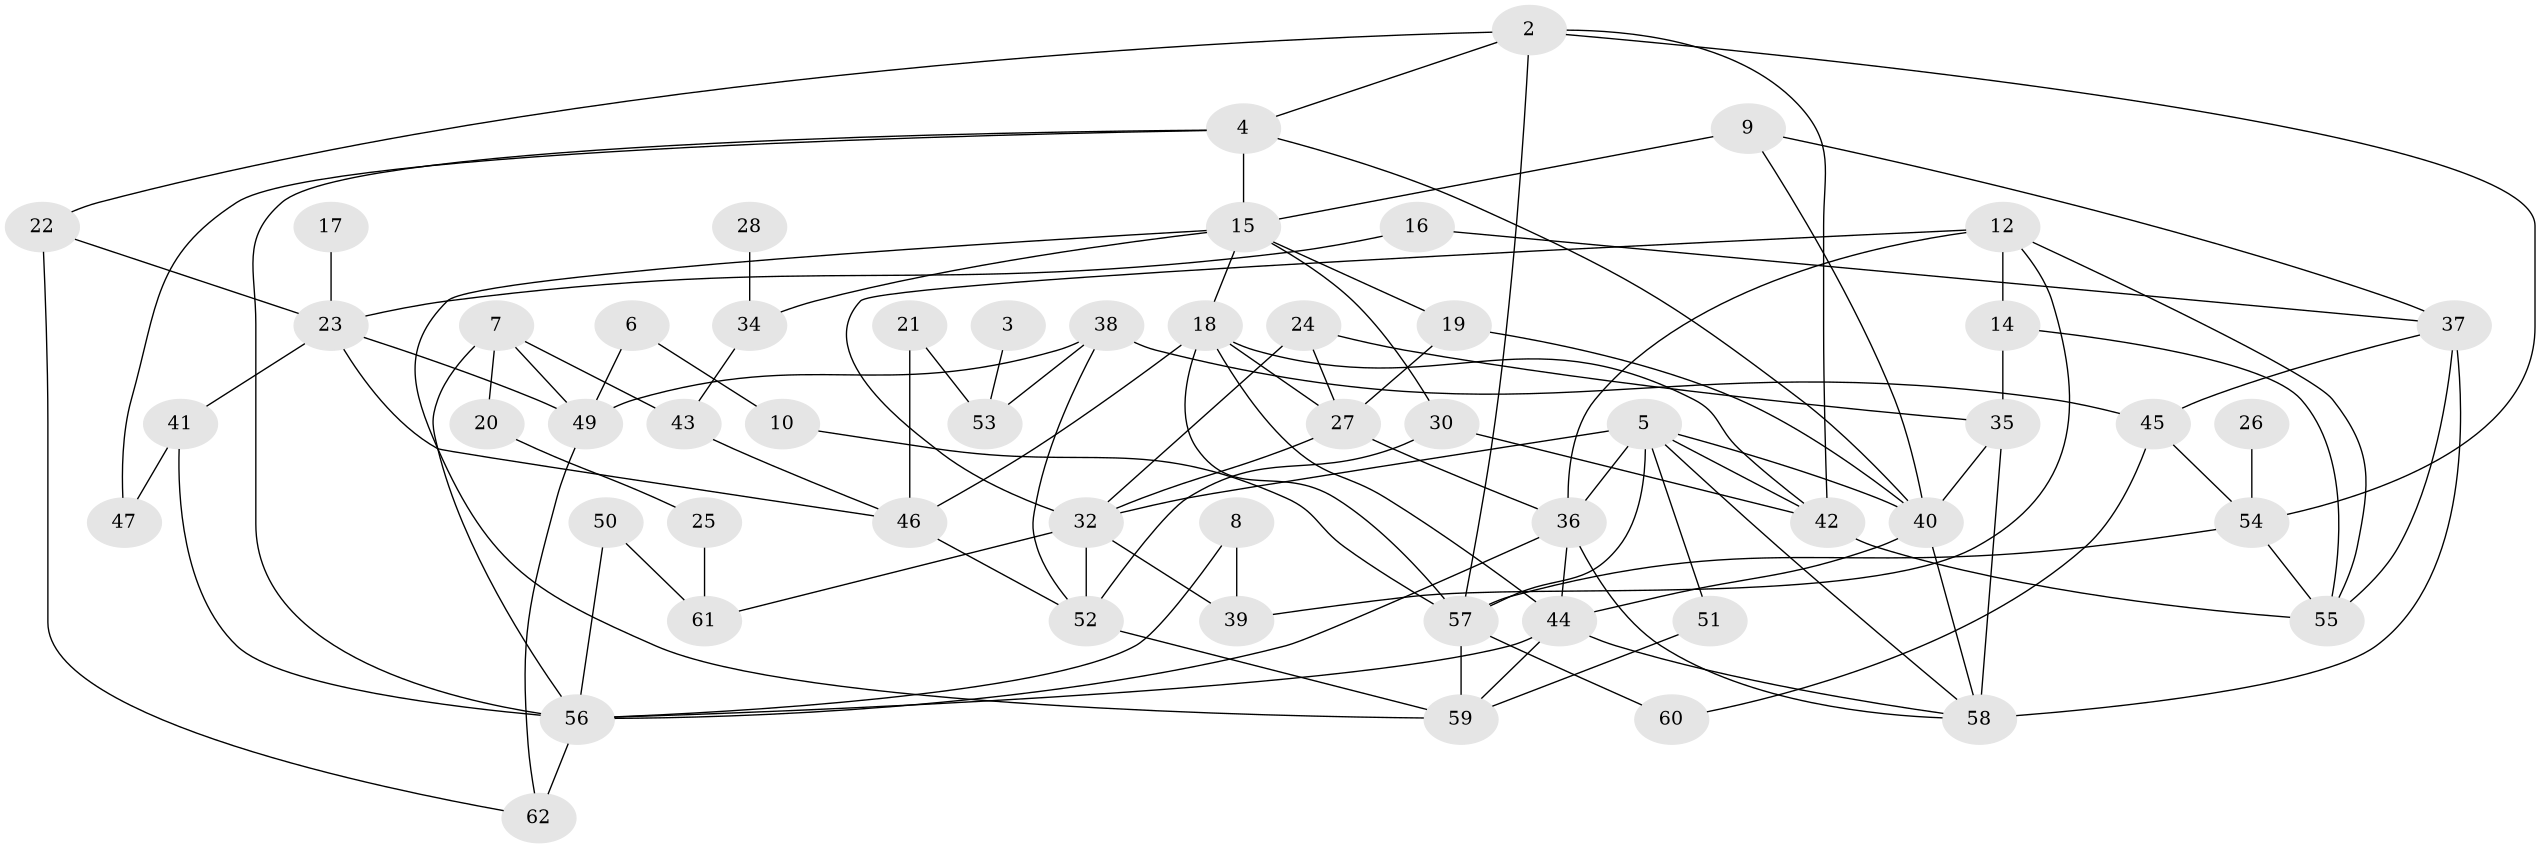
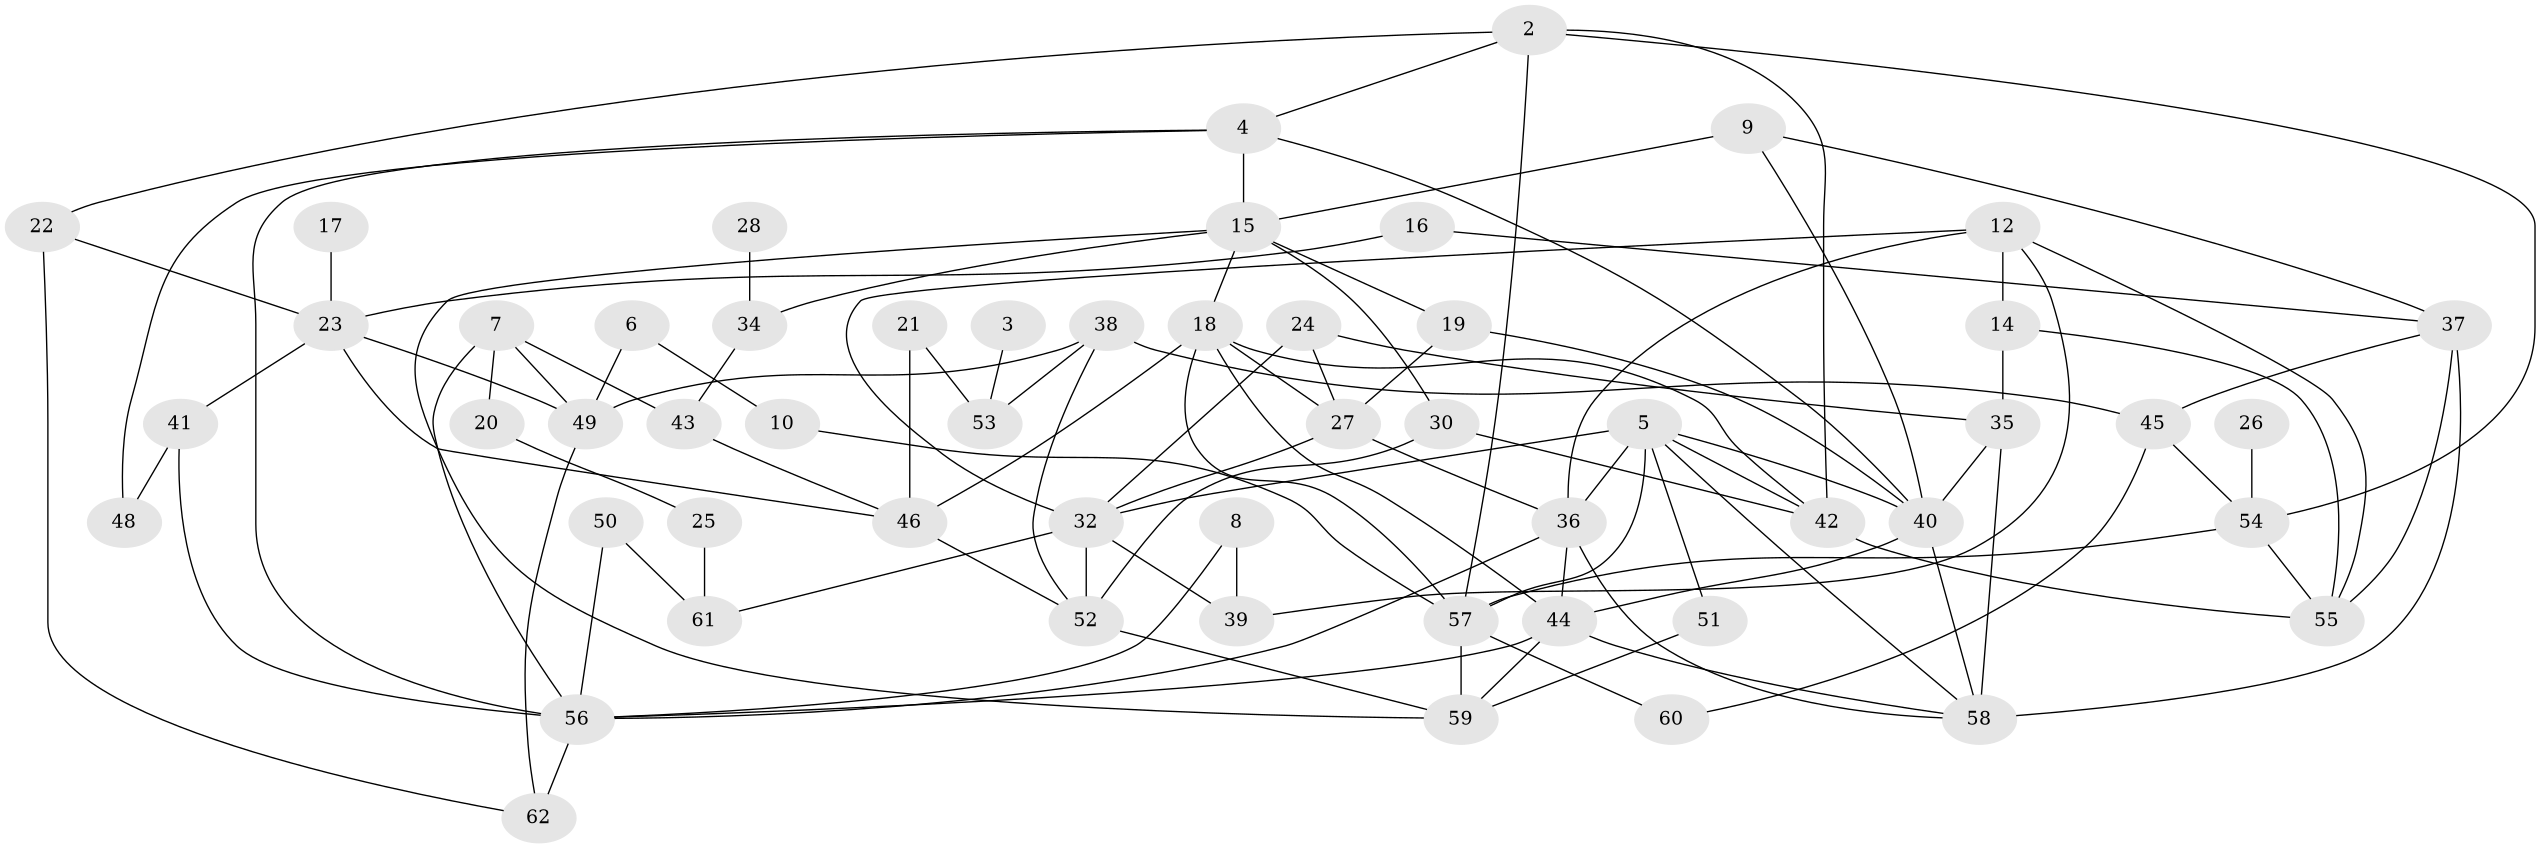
(124, 523) -> (124, 523)
